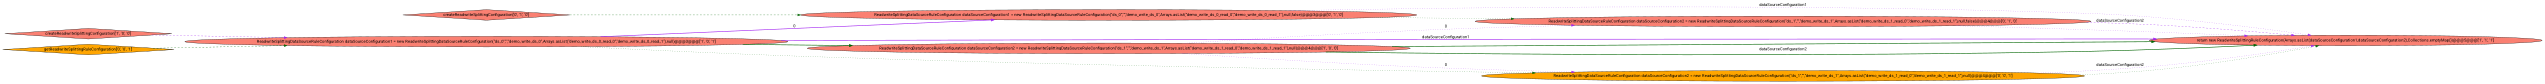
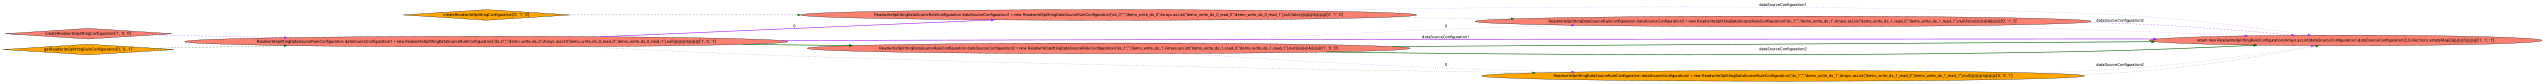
(486, 15) -> (486, 15)
